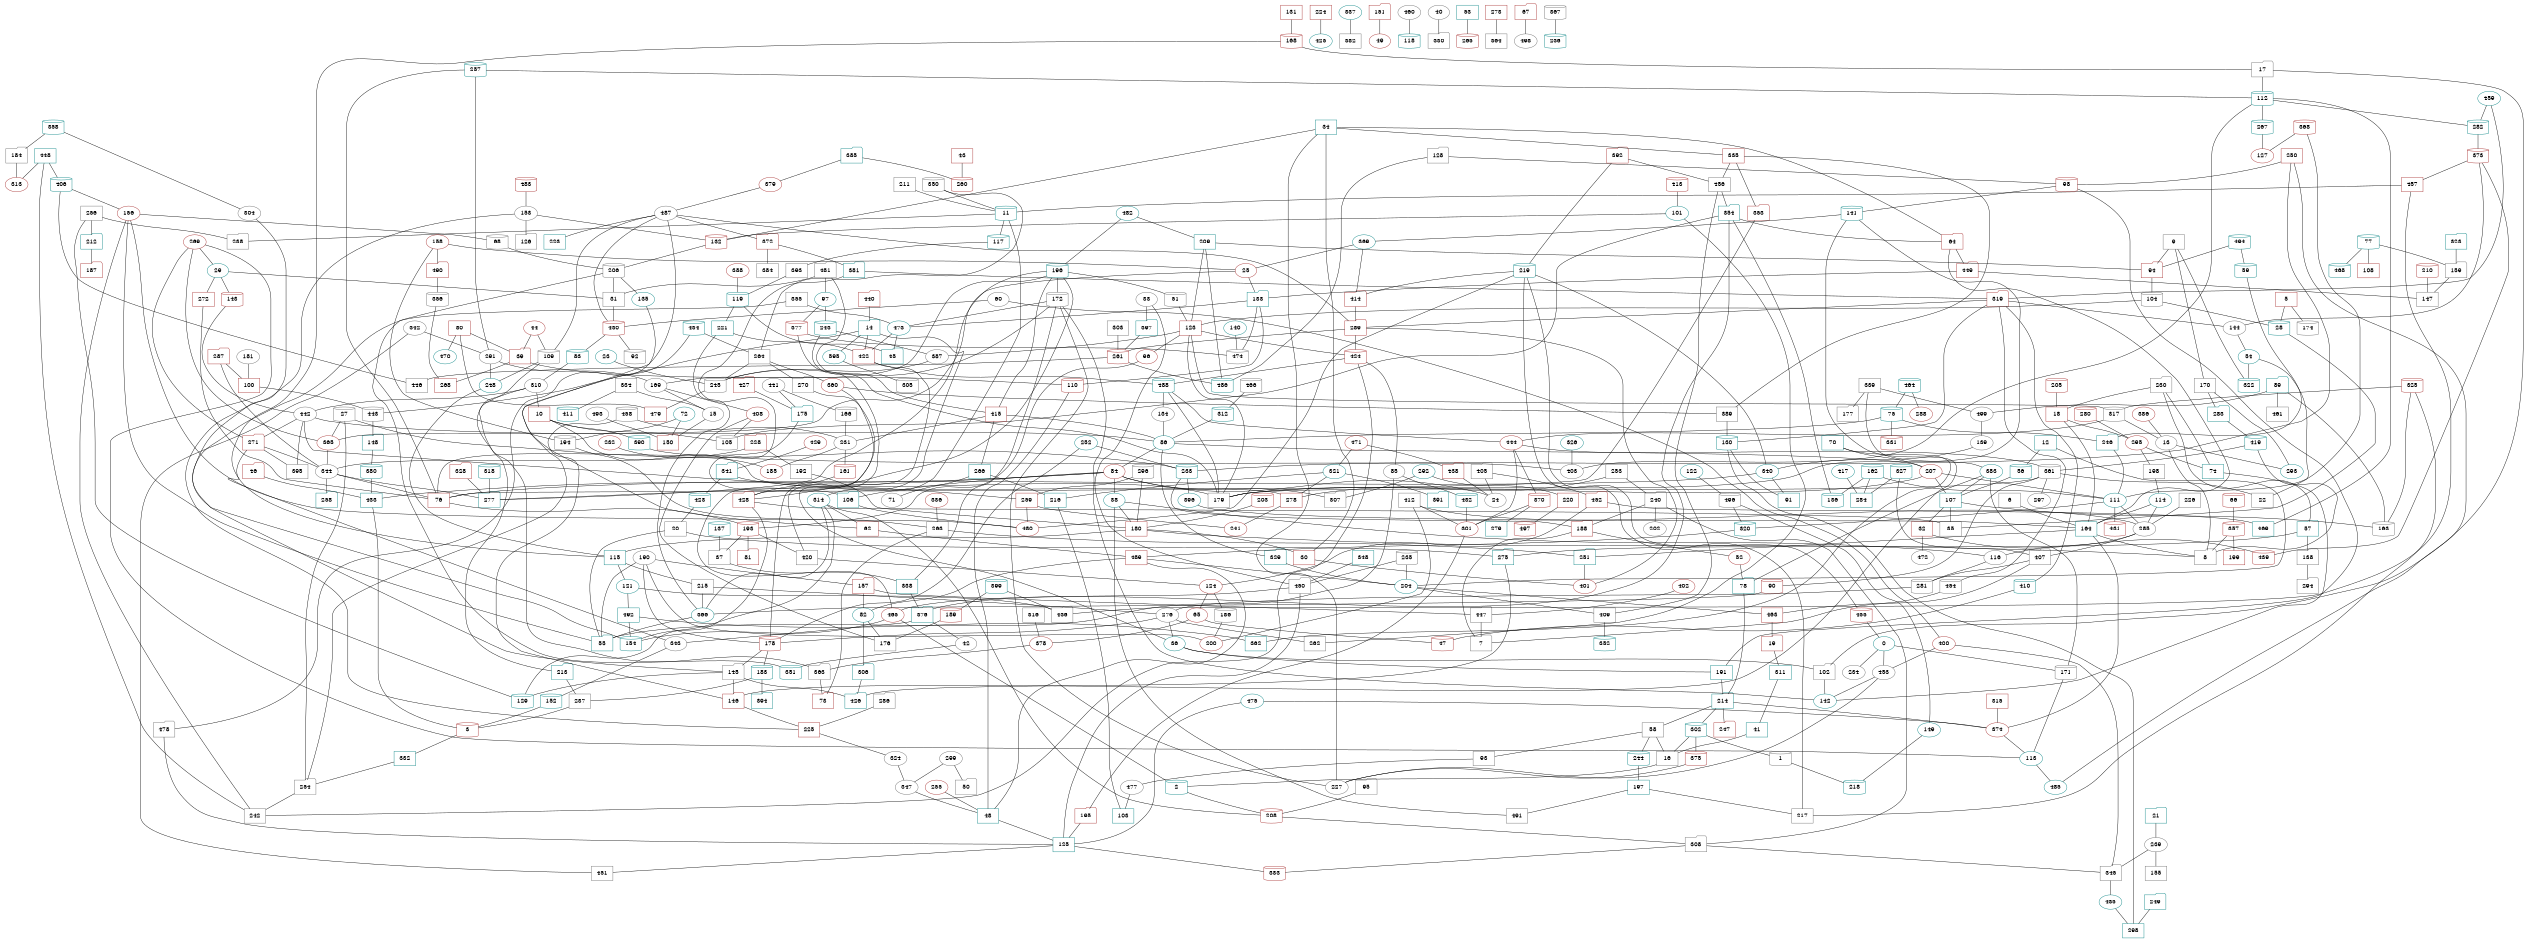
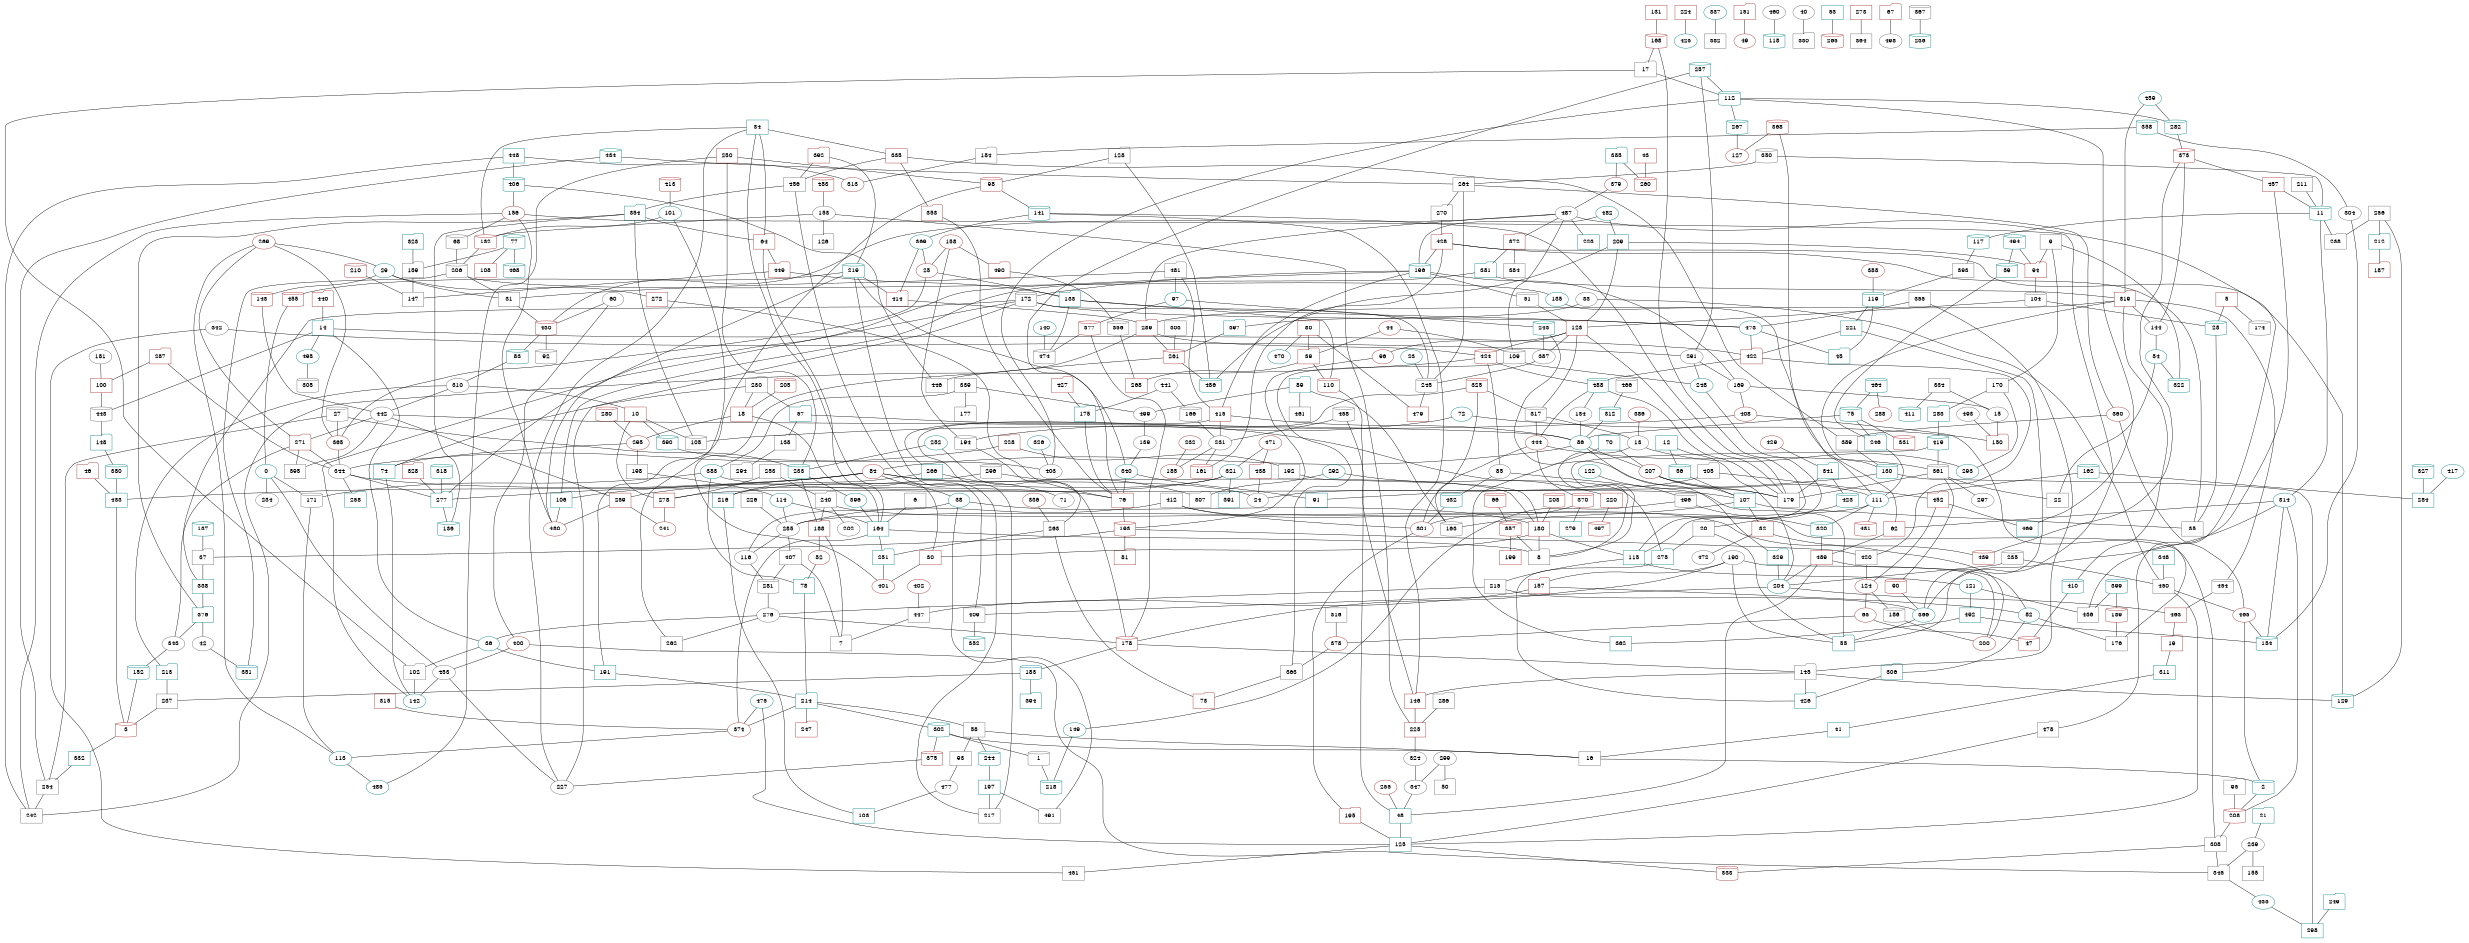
(834, 357) -> (308, 357)
(1855, 484) -> (445, 515)
(1920, 543) -> none
